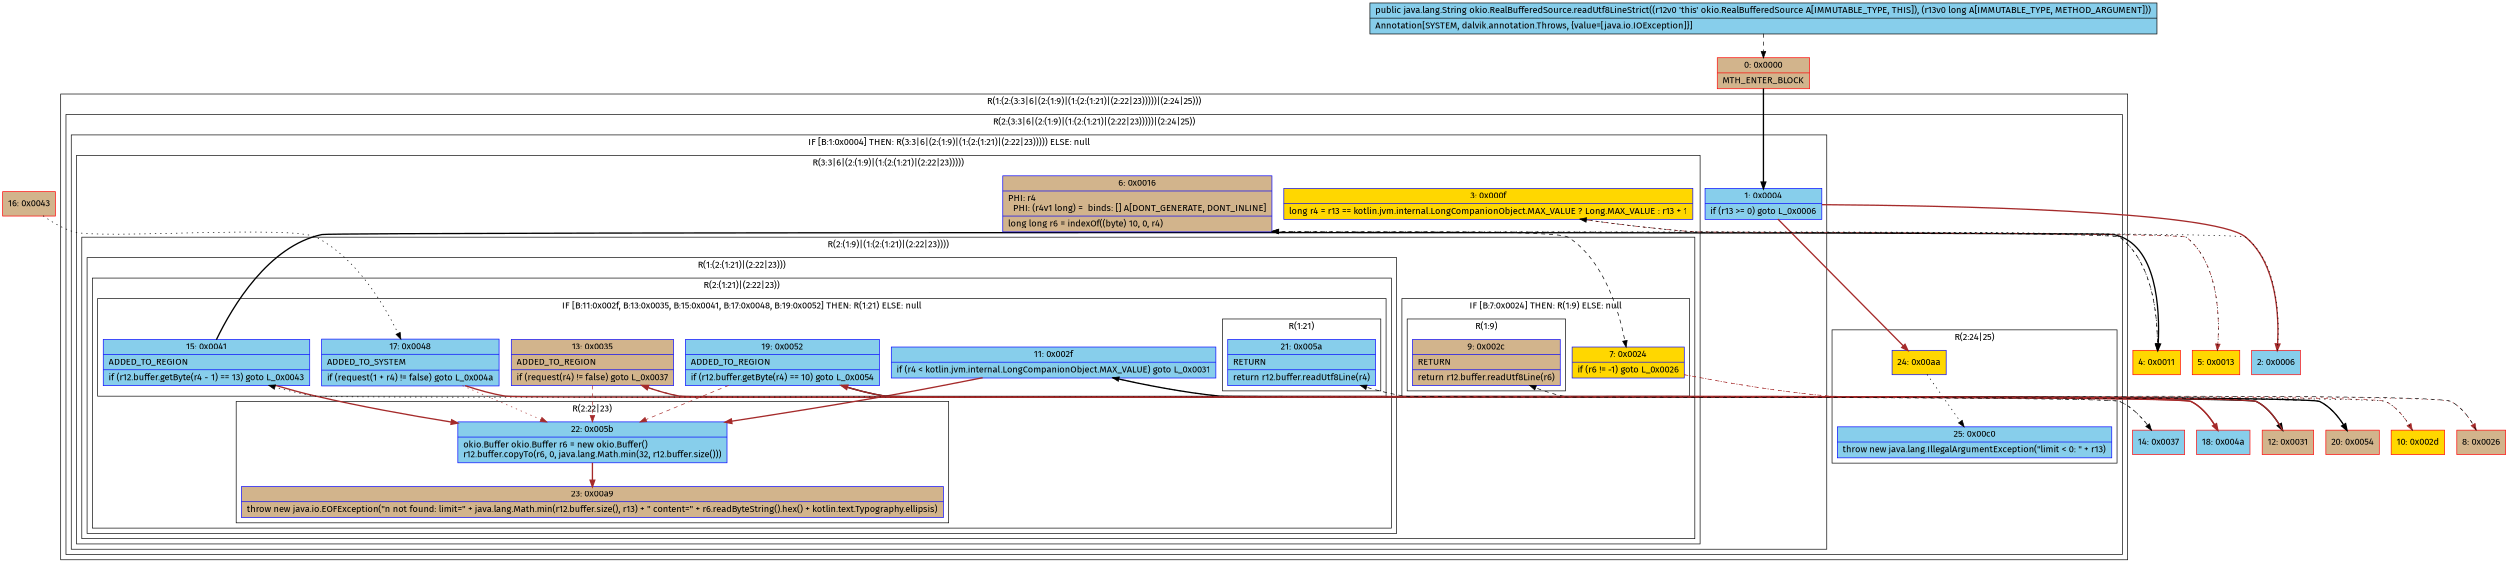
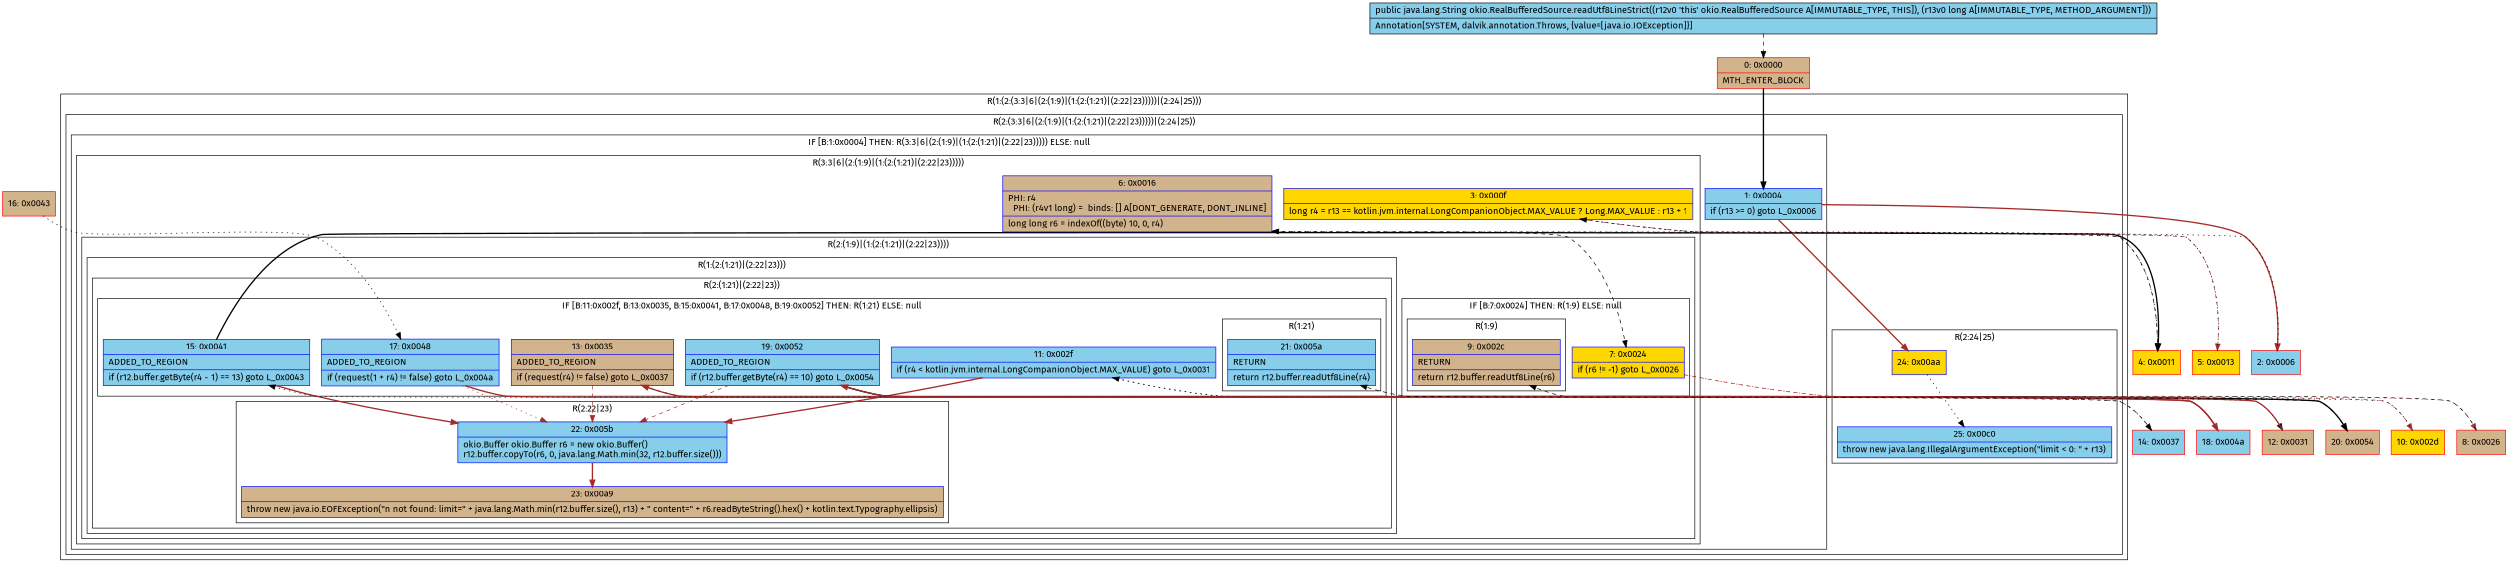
(367, 362) -> (367, 362)
(1700, 397) -> (1700, 397)
